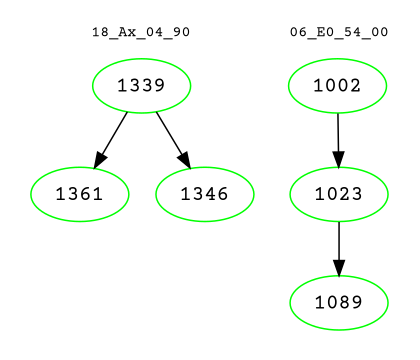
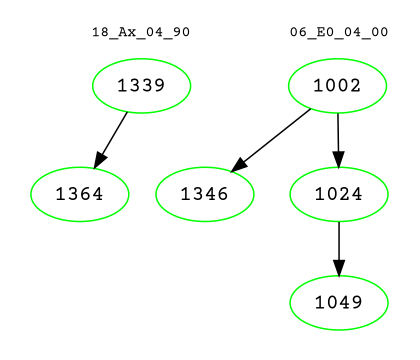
(340, 32) -> (340, 32)
(169, 133) -> (287, 127)
(80, 194) -> (80, 194)
(339, 194) -> (339, 194)
(339, 303) -> (339, 303)
